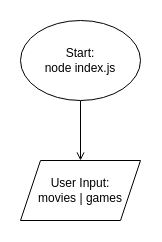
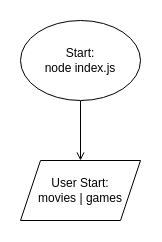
(81, 191) -> (81, 191)
